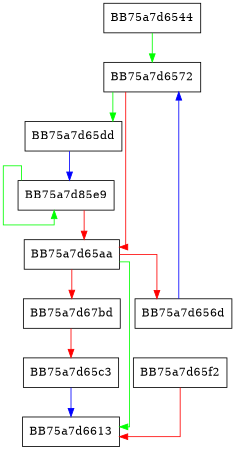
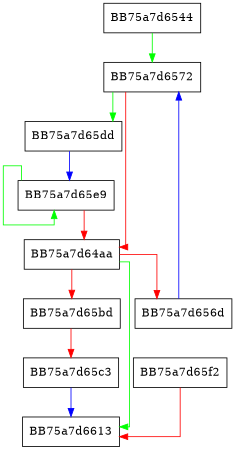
(66, 195) -> (66, 195)
(72, 254) -> (72, 254)
(72, 314) -> (72, 314)
